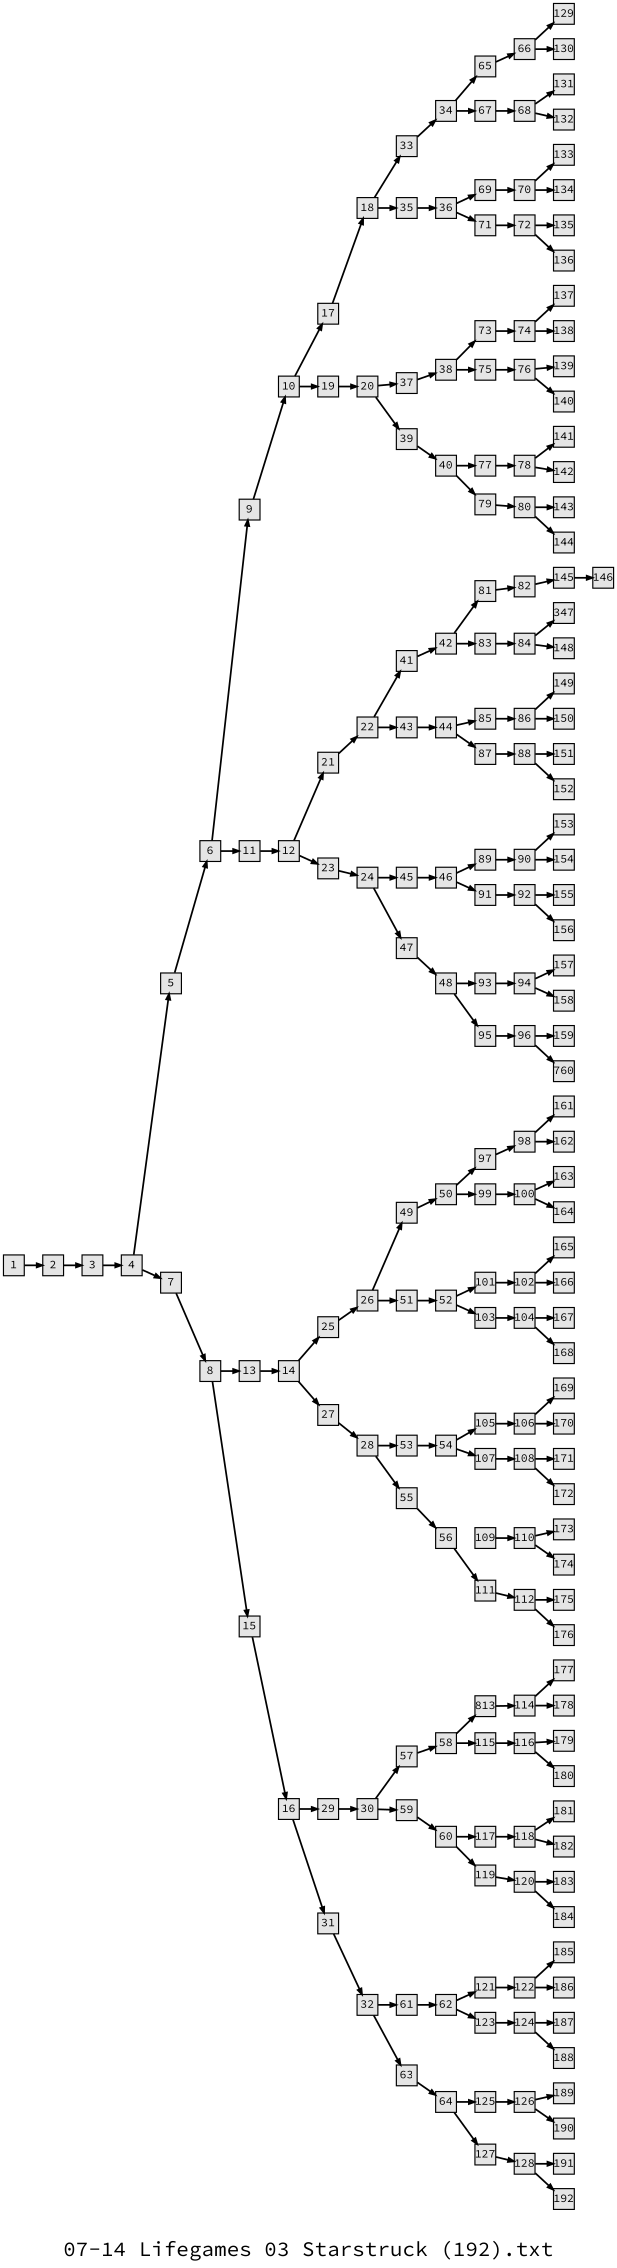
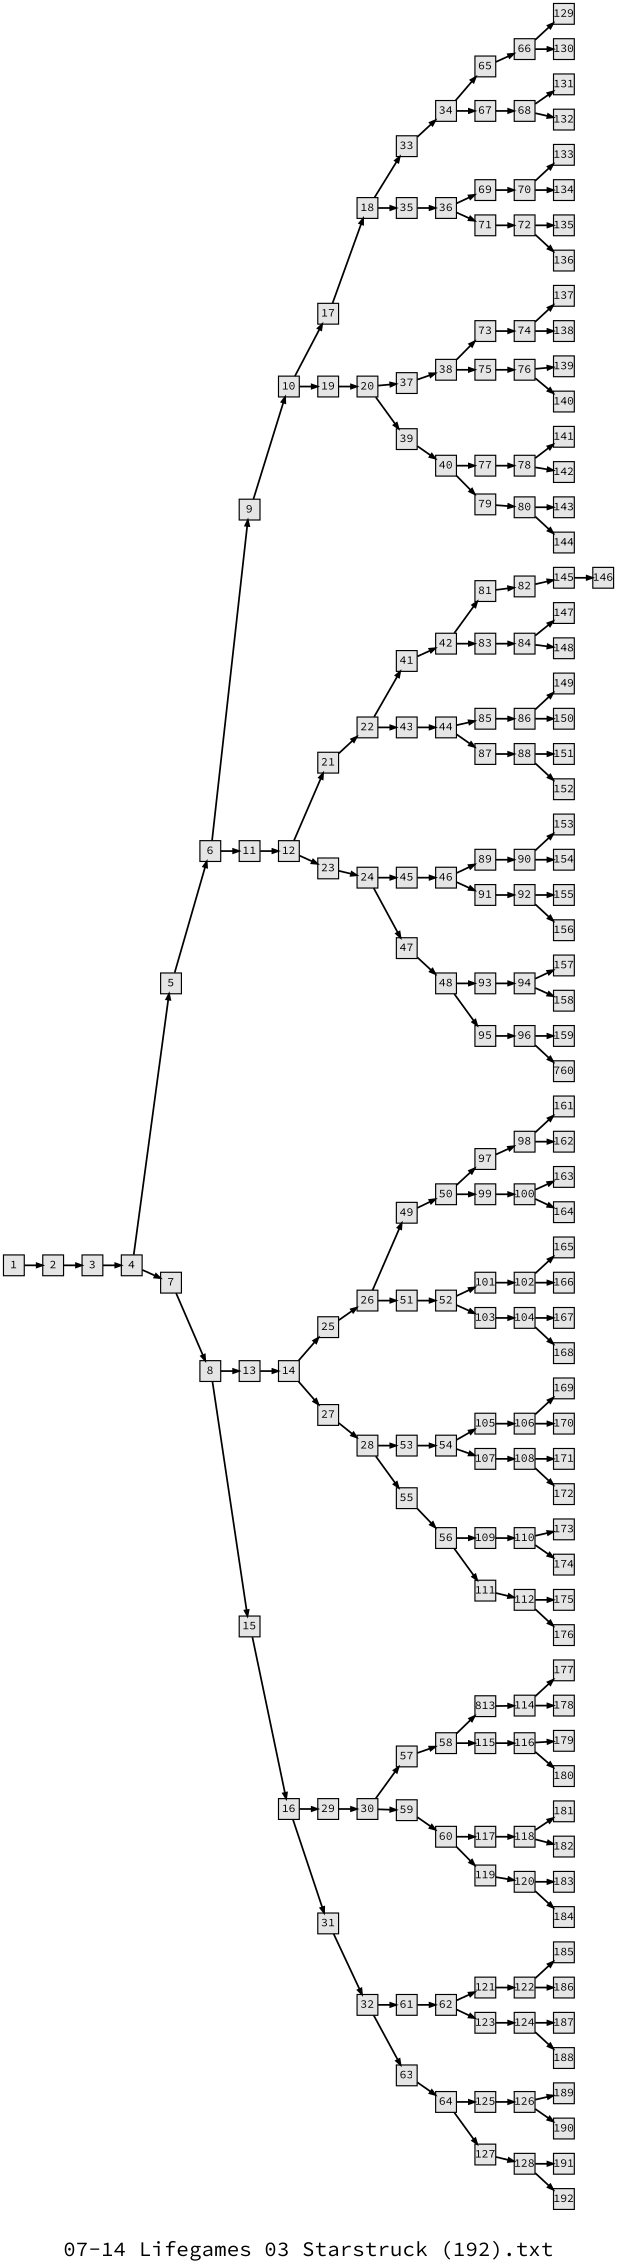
(564, 613) -> (564, 613)
none -> (463, 1538)
